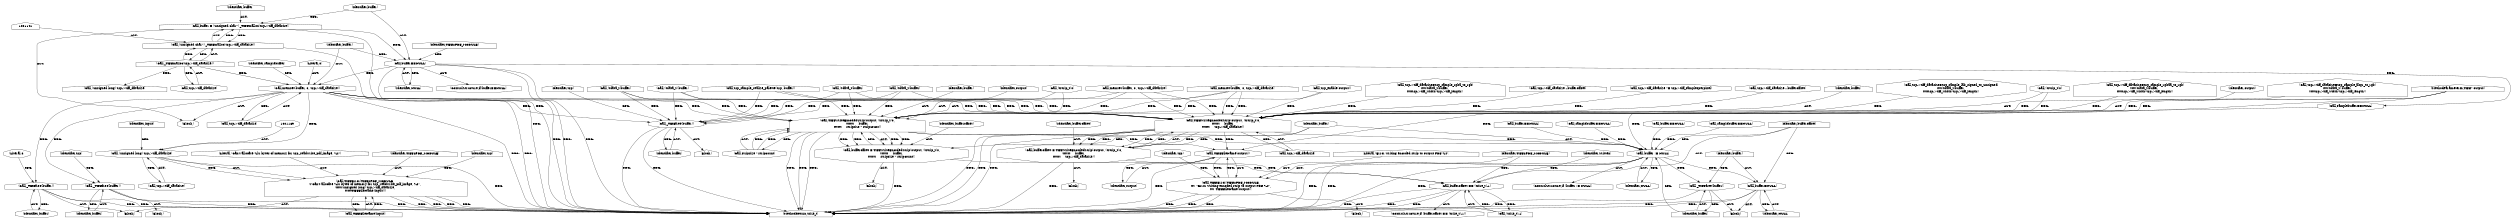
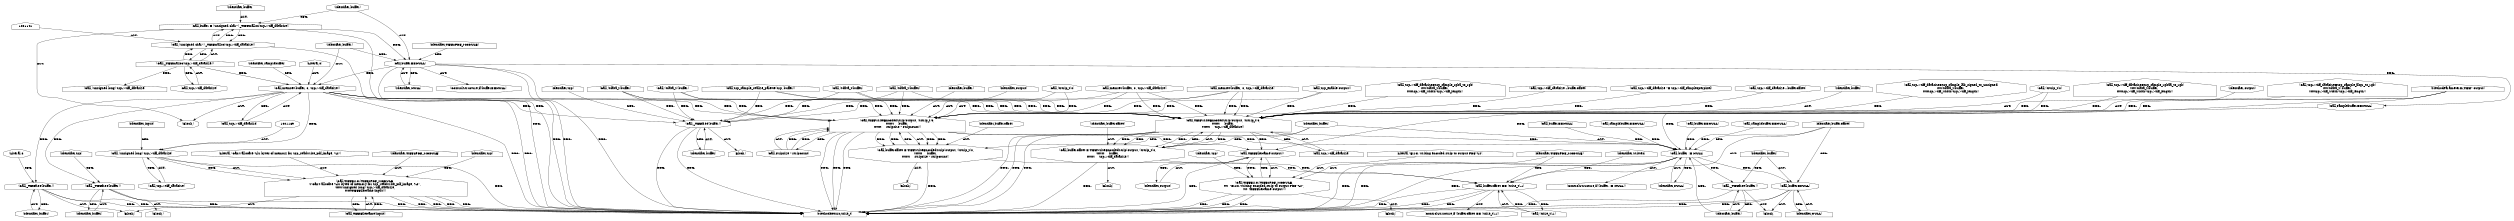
(213, 45) -> (213, 45)
(1160, 186) -> (1193, 186)
